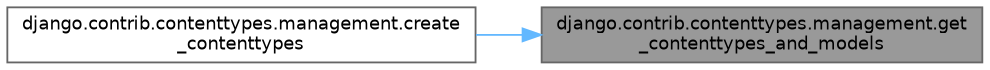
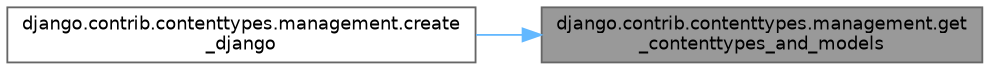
(241, 35) -> (241, 35)
